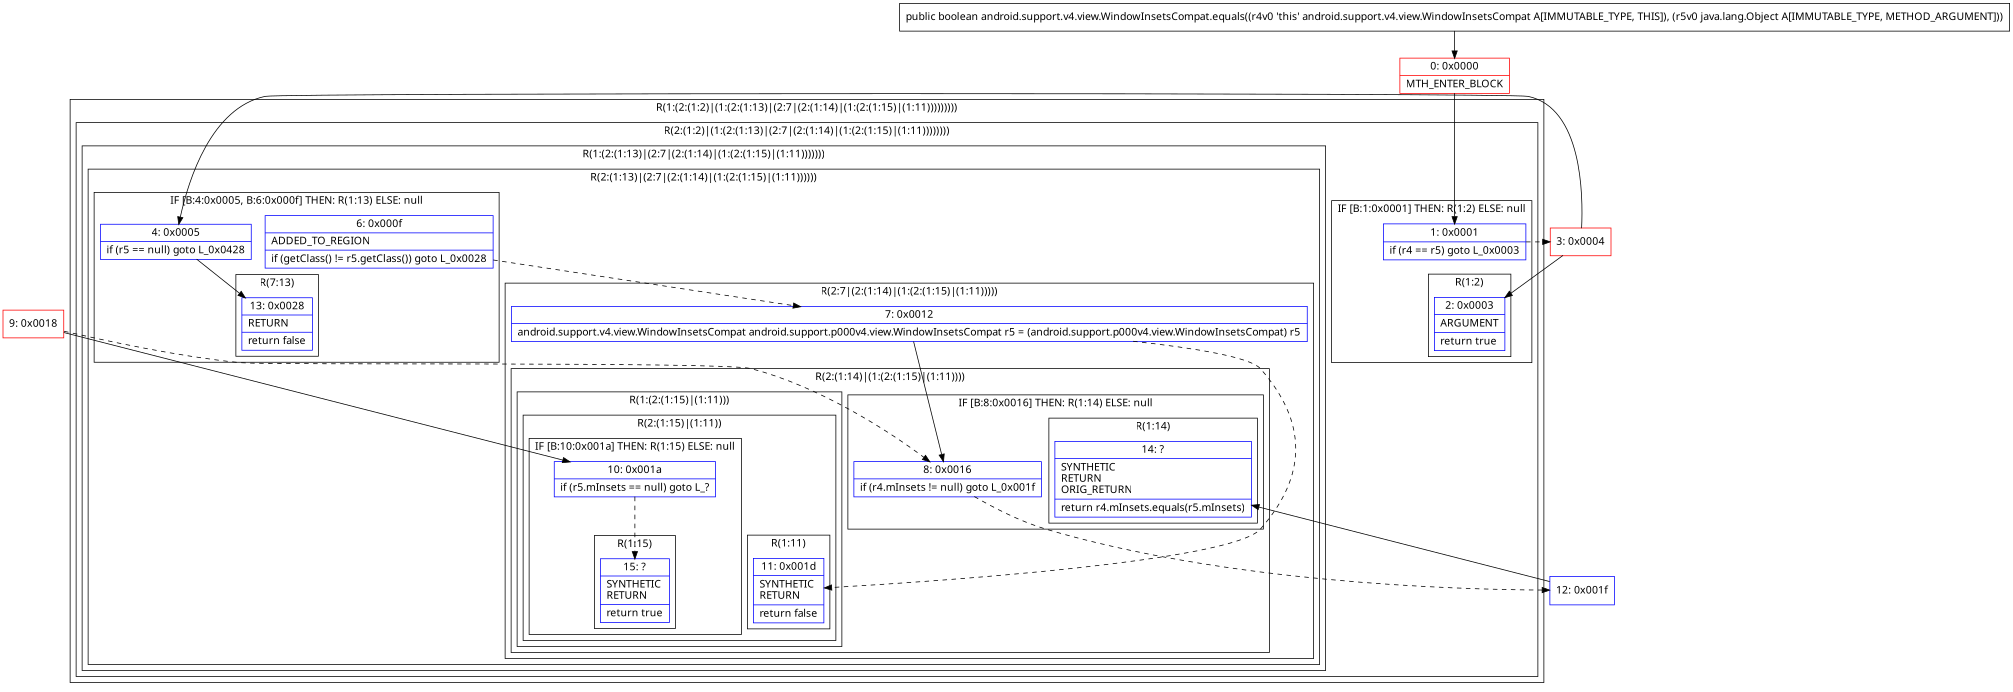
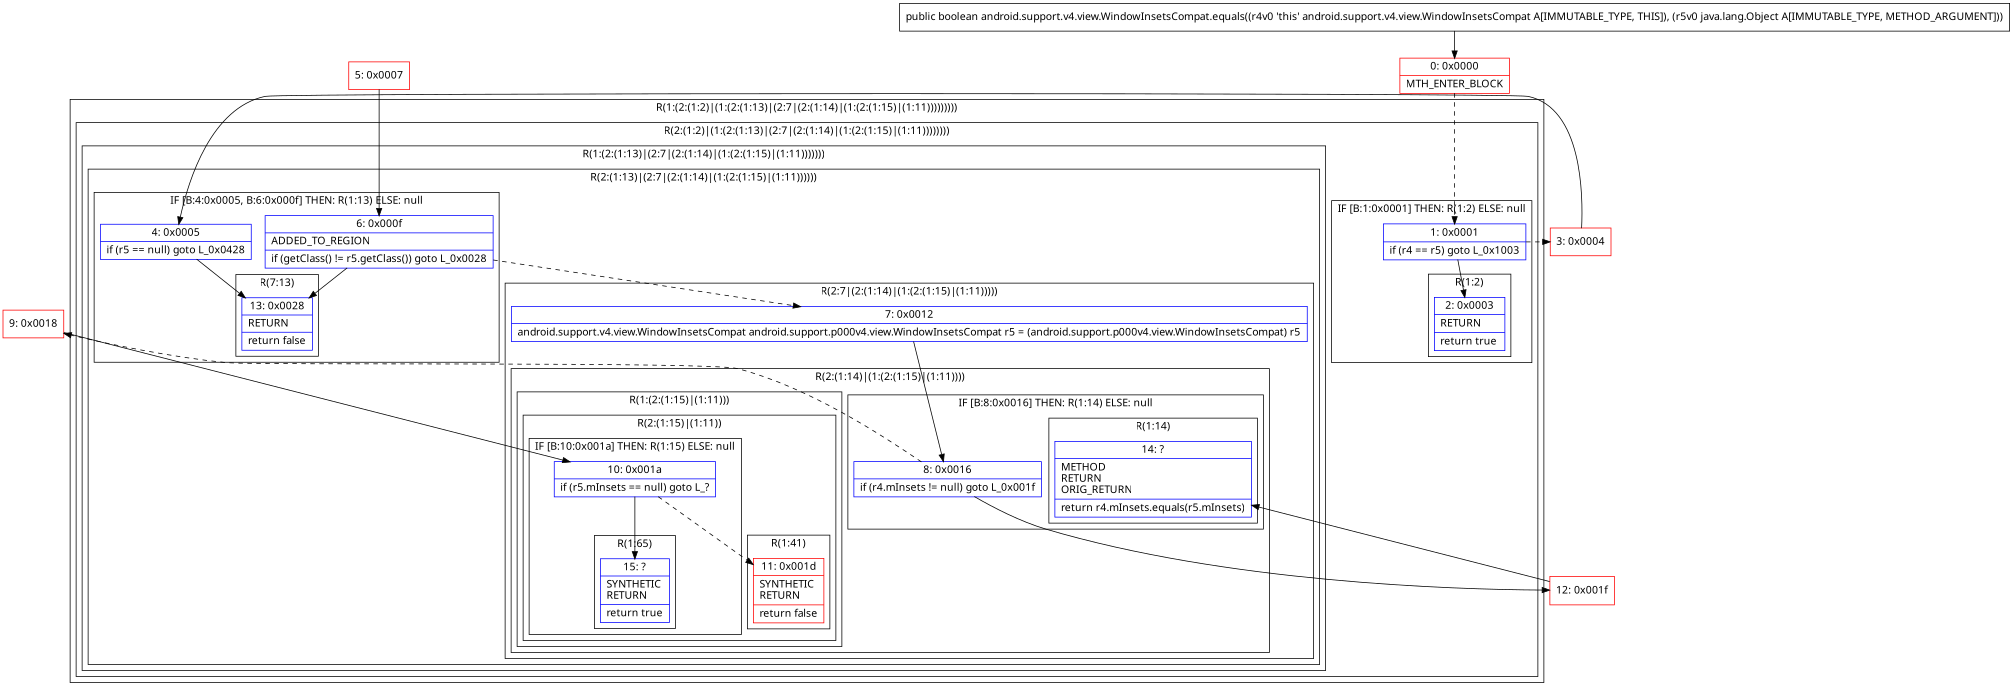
none -> (379, 76)
(1455, 155) -> (1455, 155)
(1455, 250) -> (1455, 250)
none -> (331, 281)
(1527, 282) -> (1461, 279)
(1470, 323) -> (1461, 323)
(526, 364) -> (507, 364)
(1088, 467) -> (1084, 467)
(635, 524) -> (635, 524)
(635, 544) -> (635, 544)
(789, 544) -> (789, 544)
(1202, 550) -> (703, 528)
(1253, 571) -> (1253, 571)
(789, 591) -> (789, 591)
(1582, 591) -> (1582, 591)
